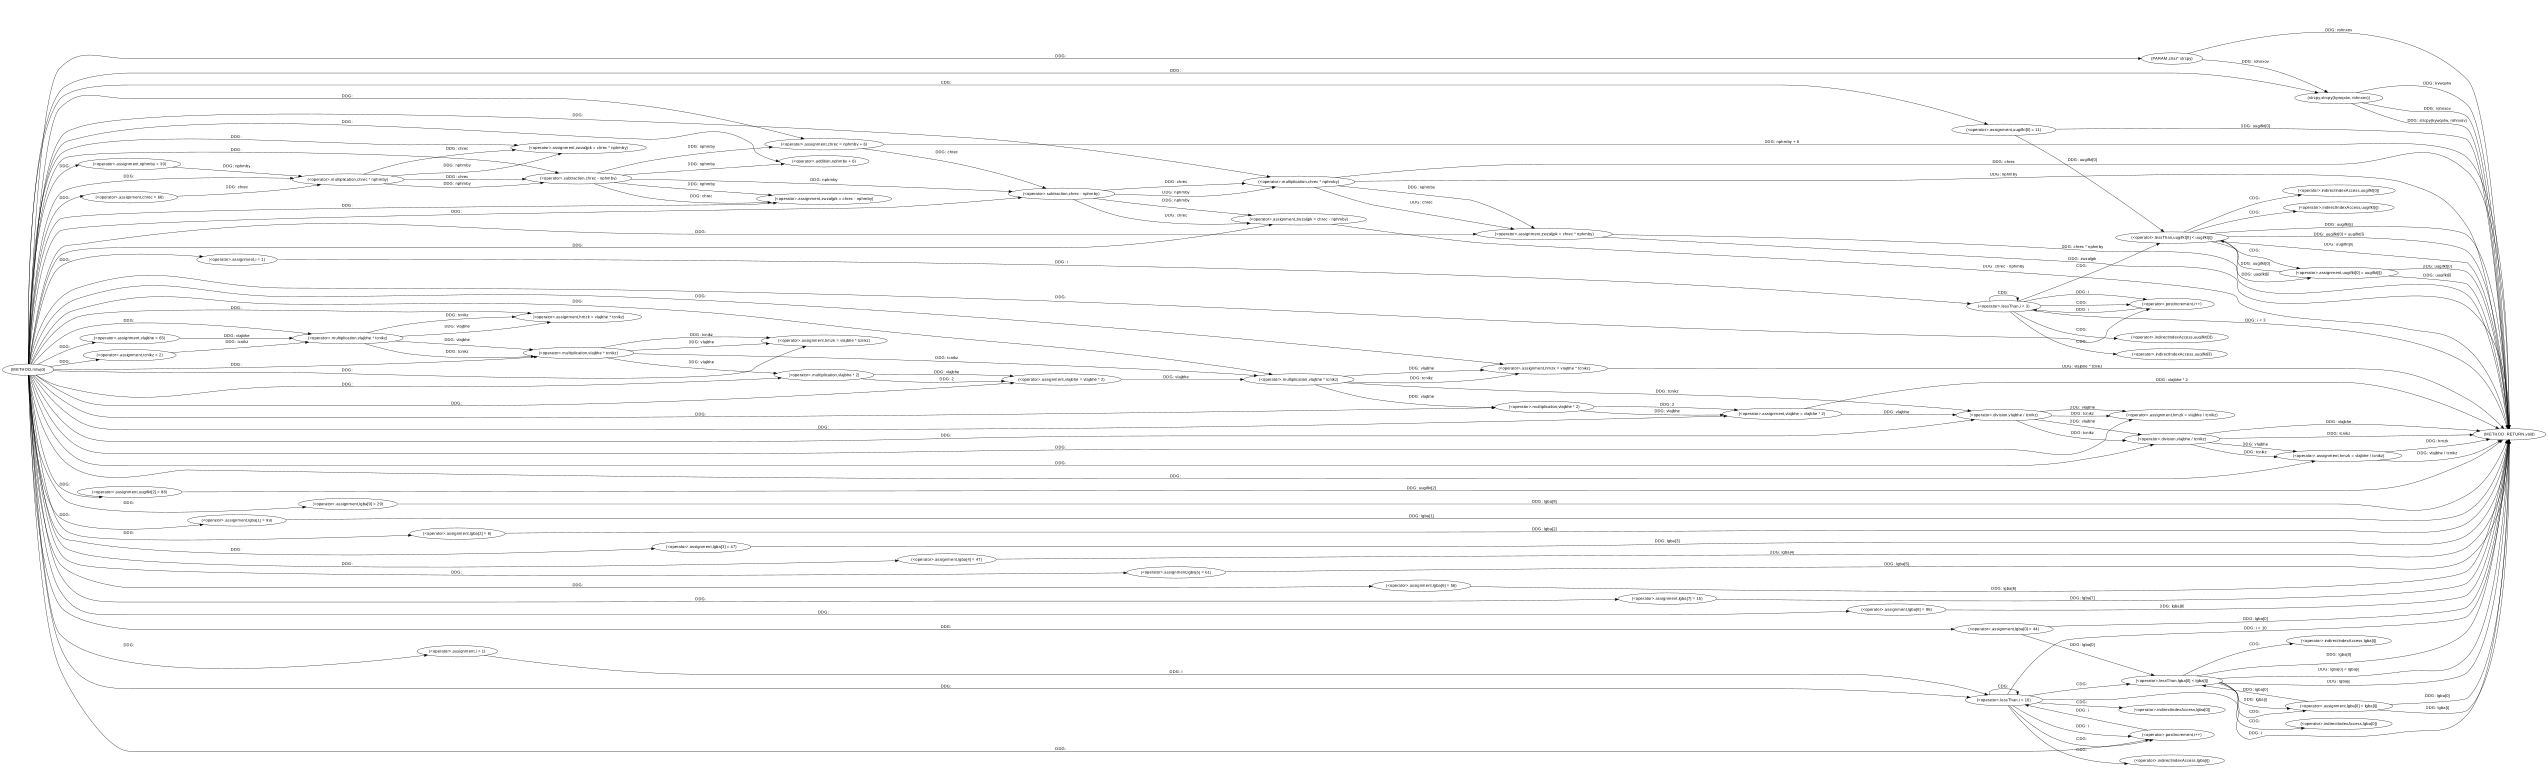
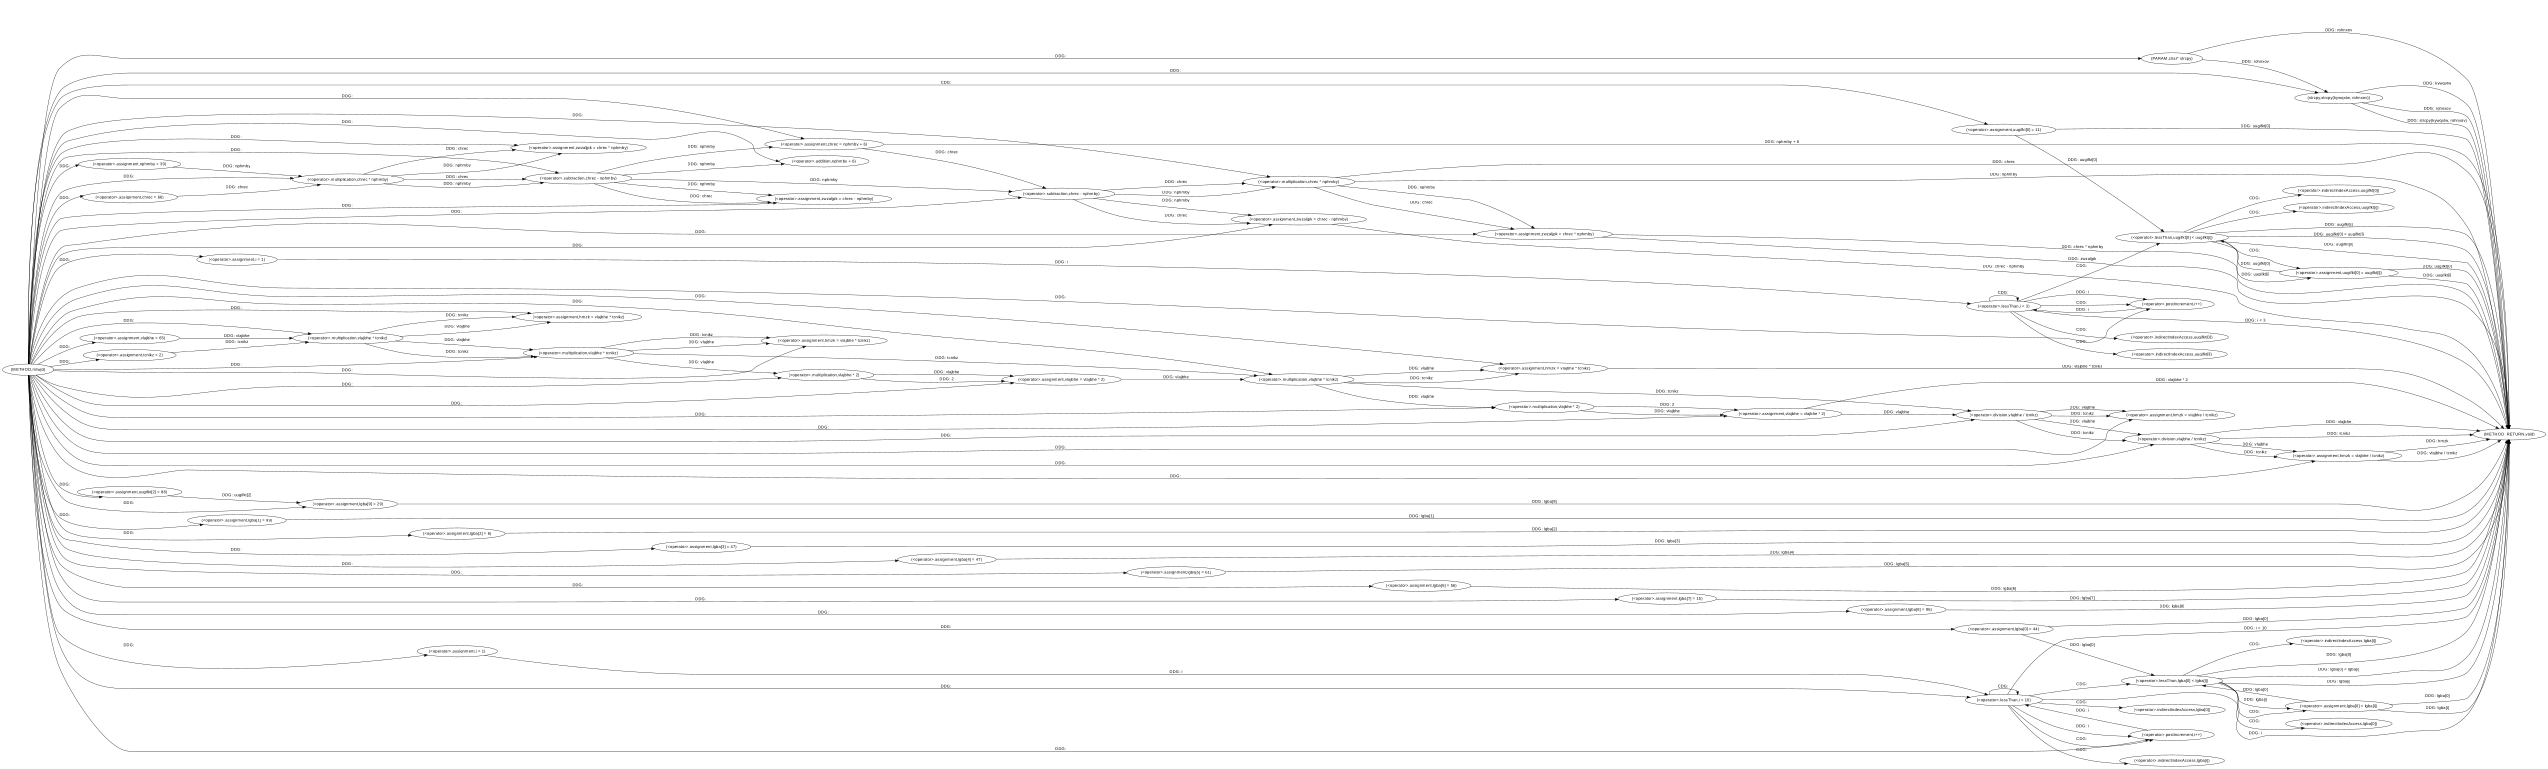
(1346, 491) -> (232, 500)
